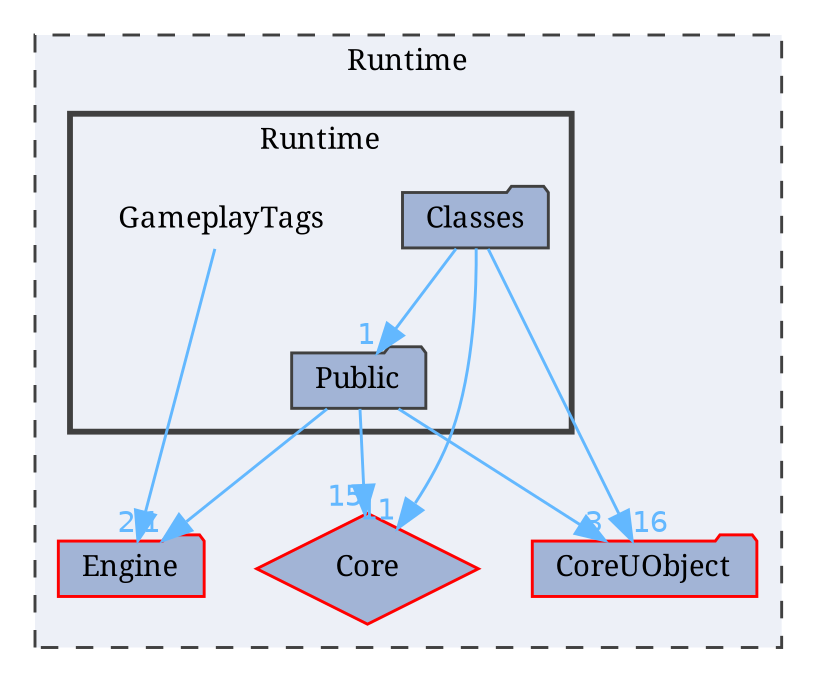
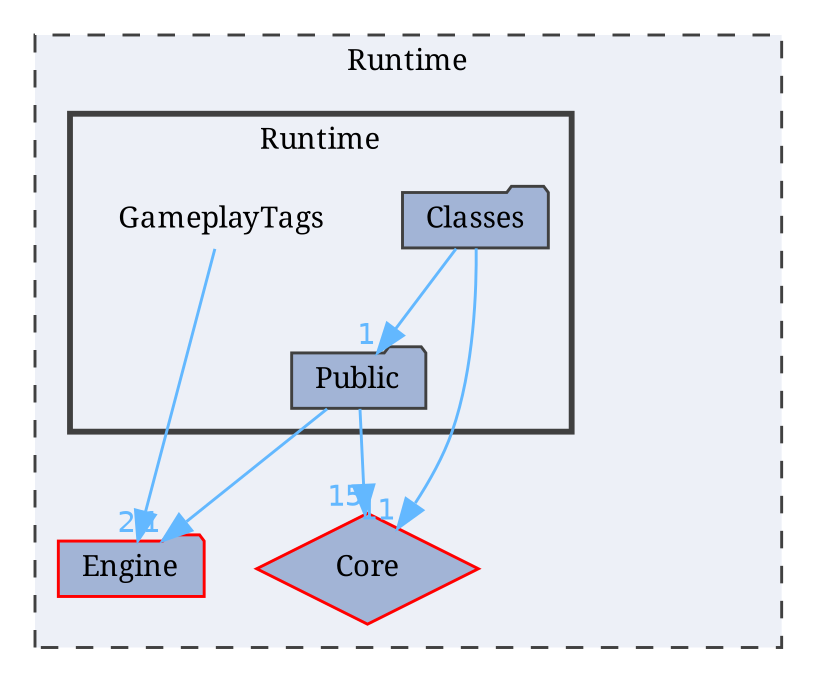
(645, 569) -> none
